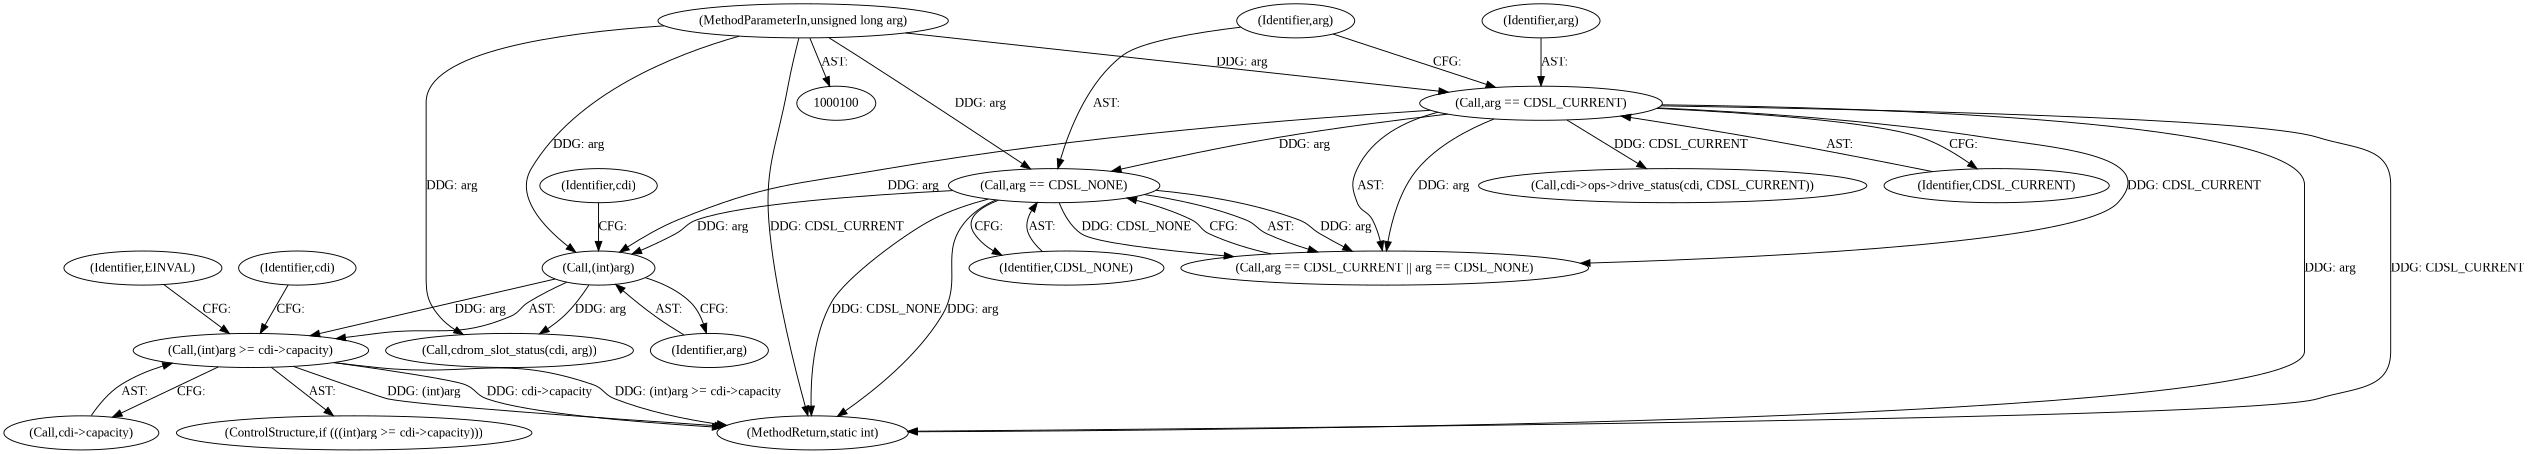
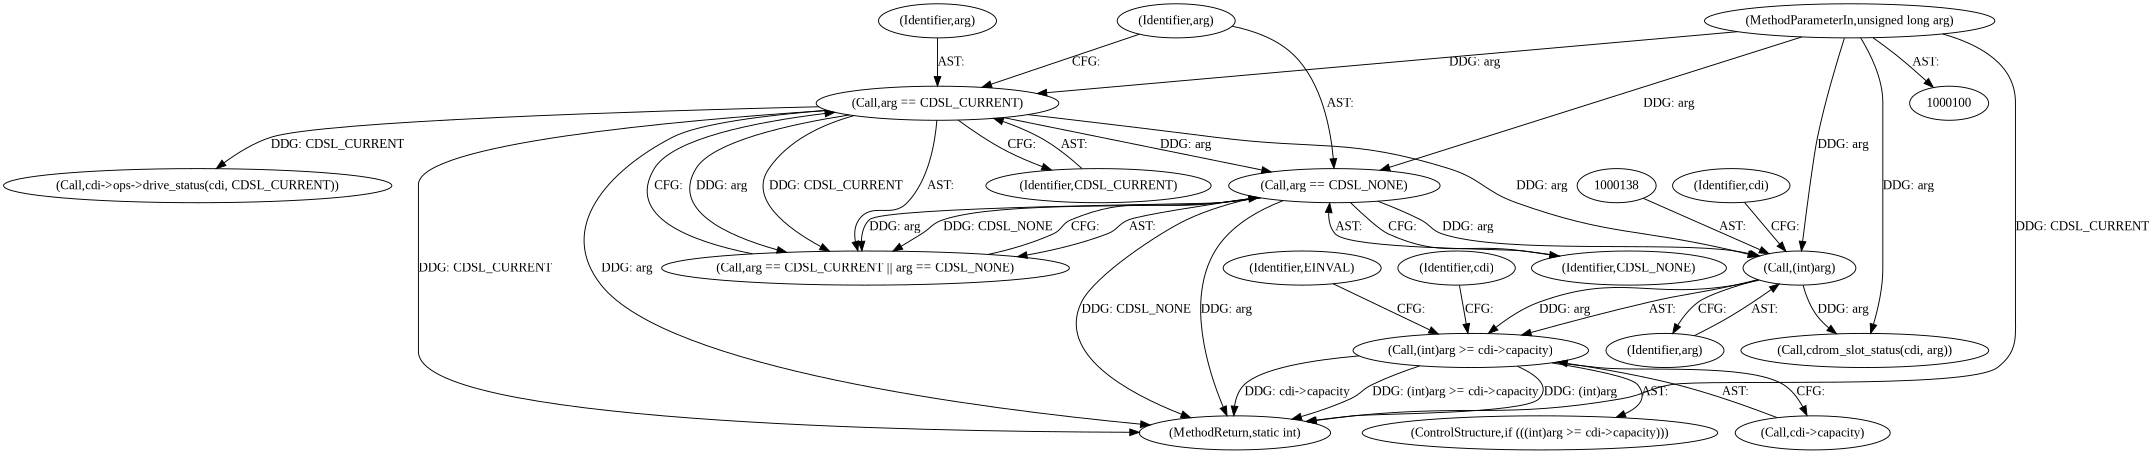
none -> (664, 158)
none -> (1617, 186)
